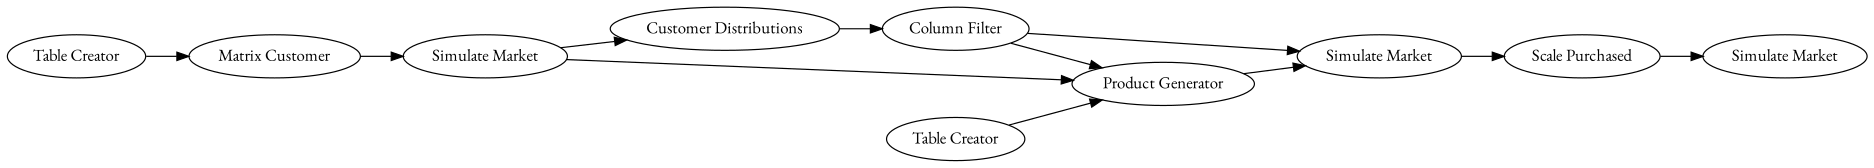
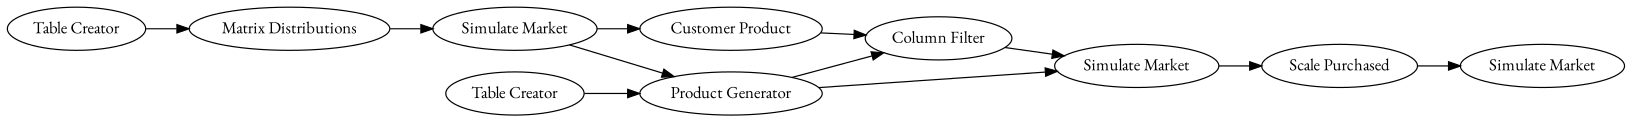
(725, 29) -> (731, 29)
(1051, 54) -> (832, 67)
(275, 56) -> (290, 29)
